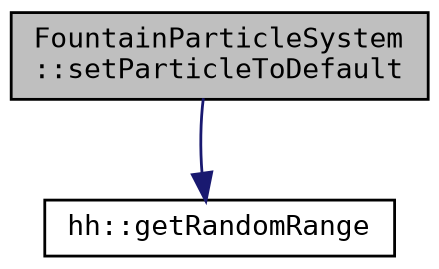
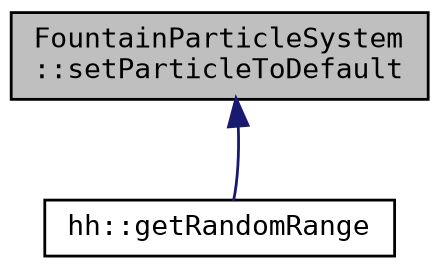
(201, 136) -> (238, 164)
